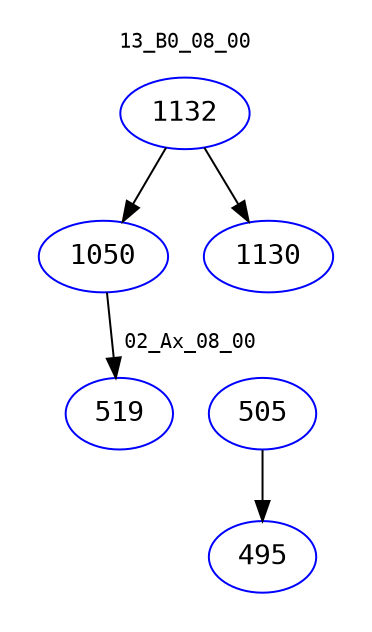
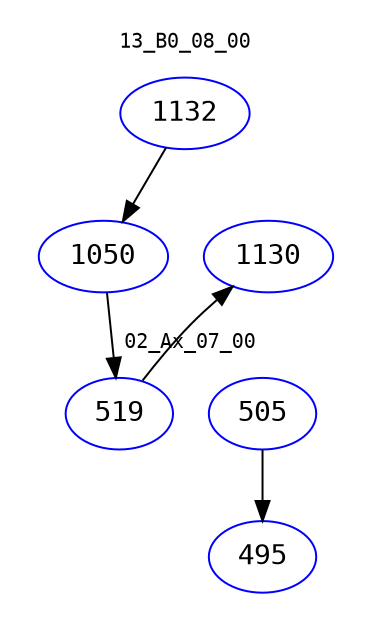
(221, 176) -> (178, 338)
(191, 343) -> (191, 343)
